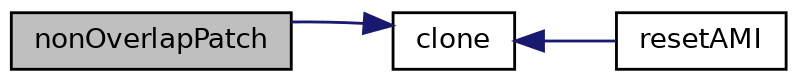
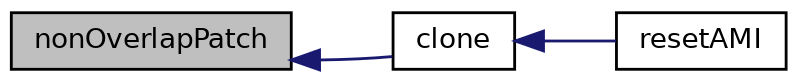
(328, 22) -> (356, 59)
